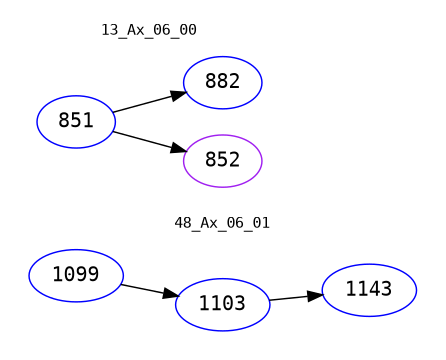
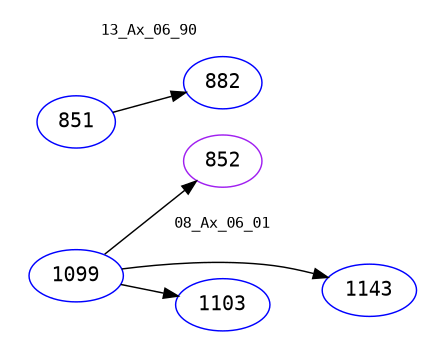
(149, 31) -> (149, 31)
(142, 140) -> (145, 222)
(223, 224) -> (223, 224)
(289, 298) -> (218, 262)
